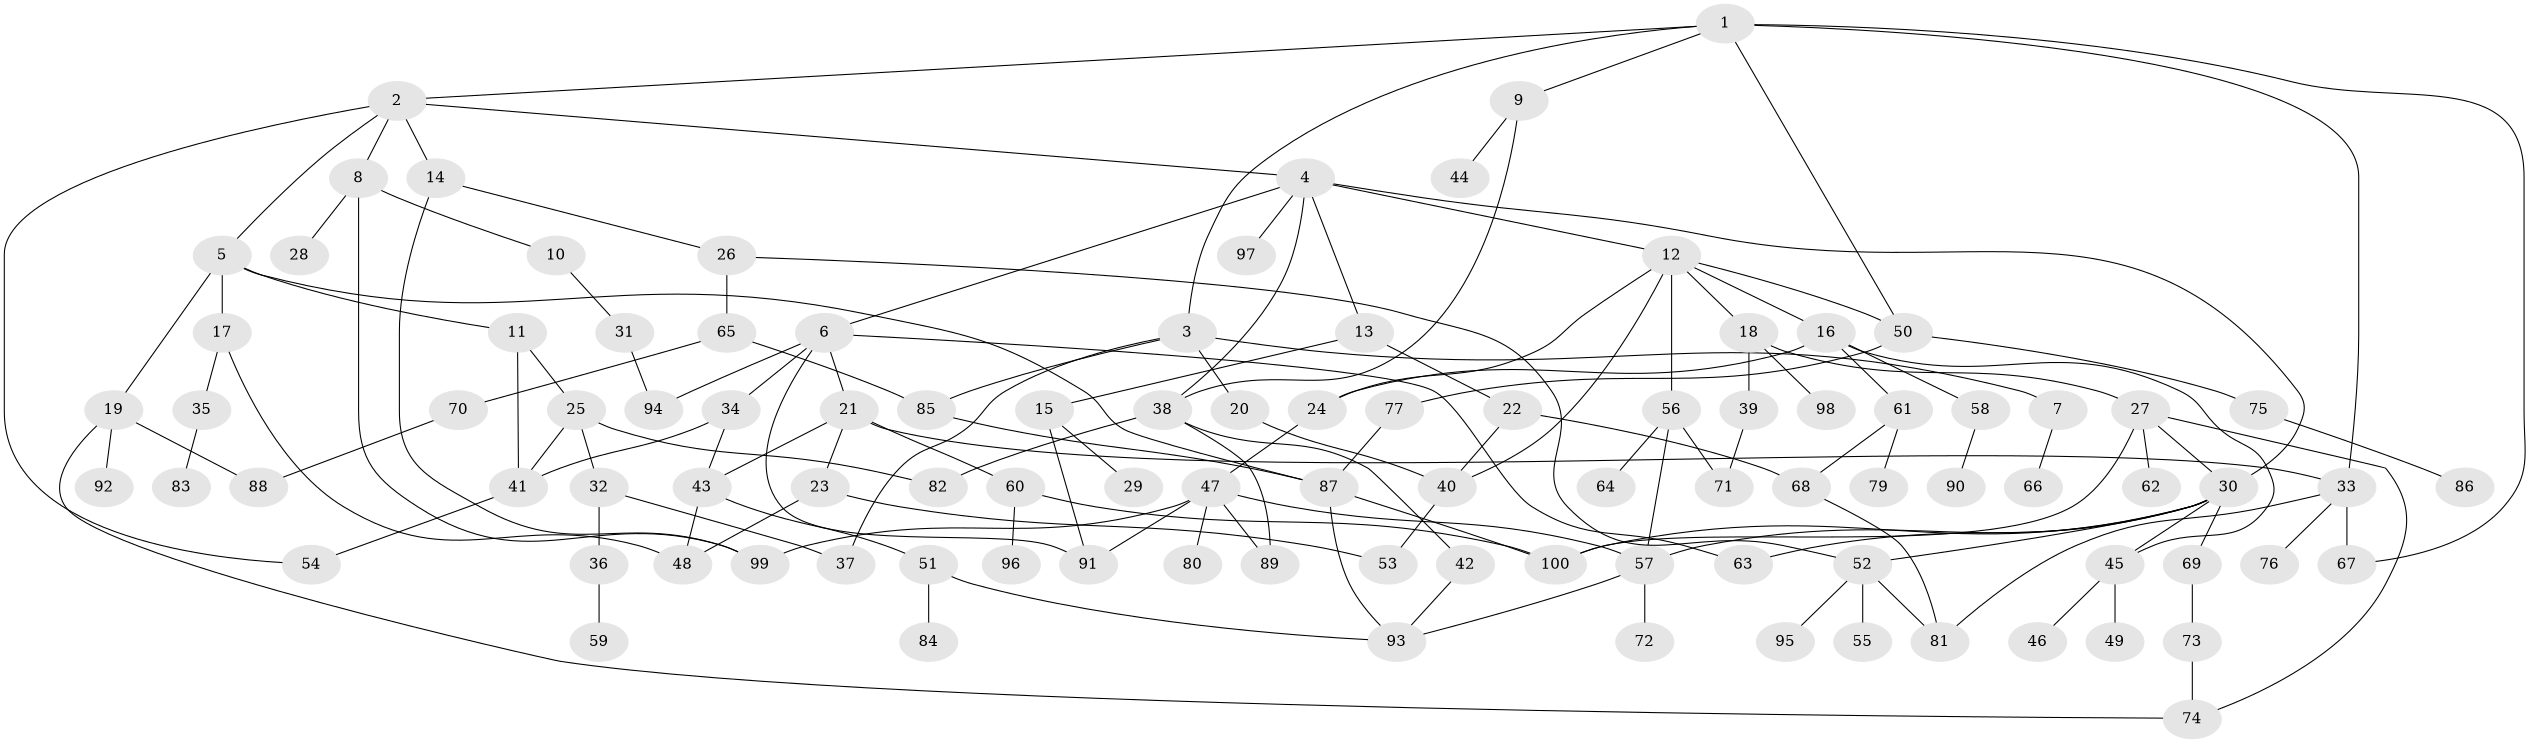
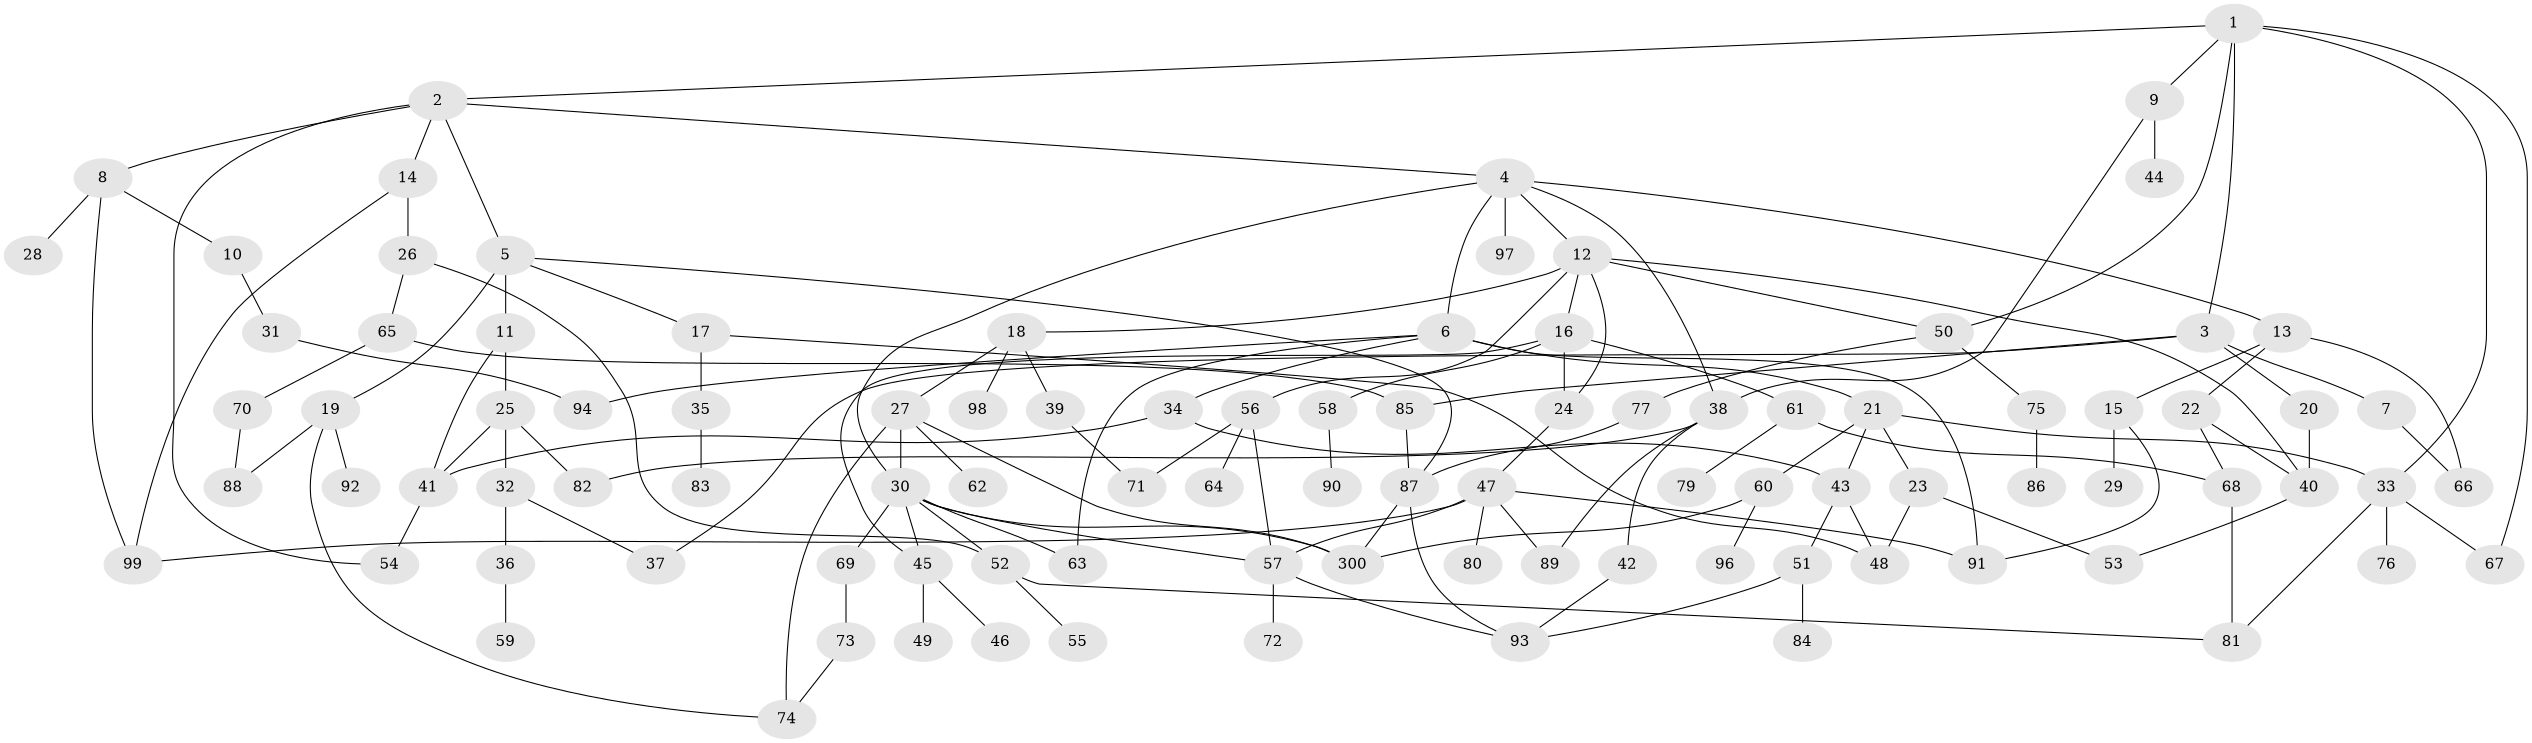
none -> (2409, 378)
(1556, 565) -> (1353, 565)
(1785, 642) -> none
